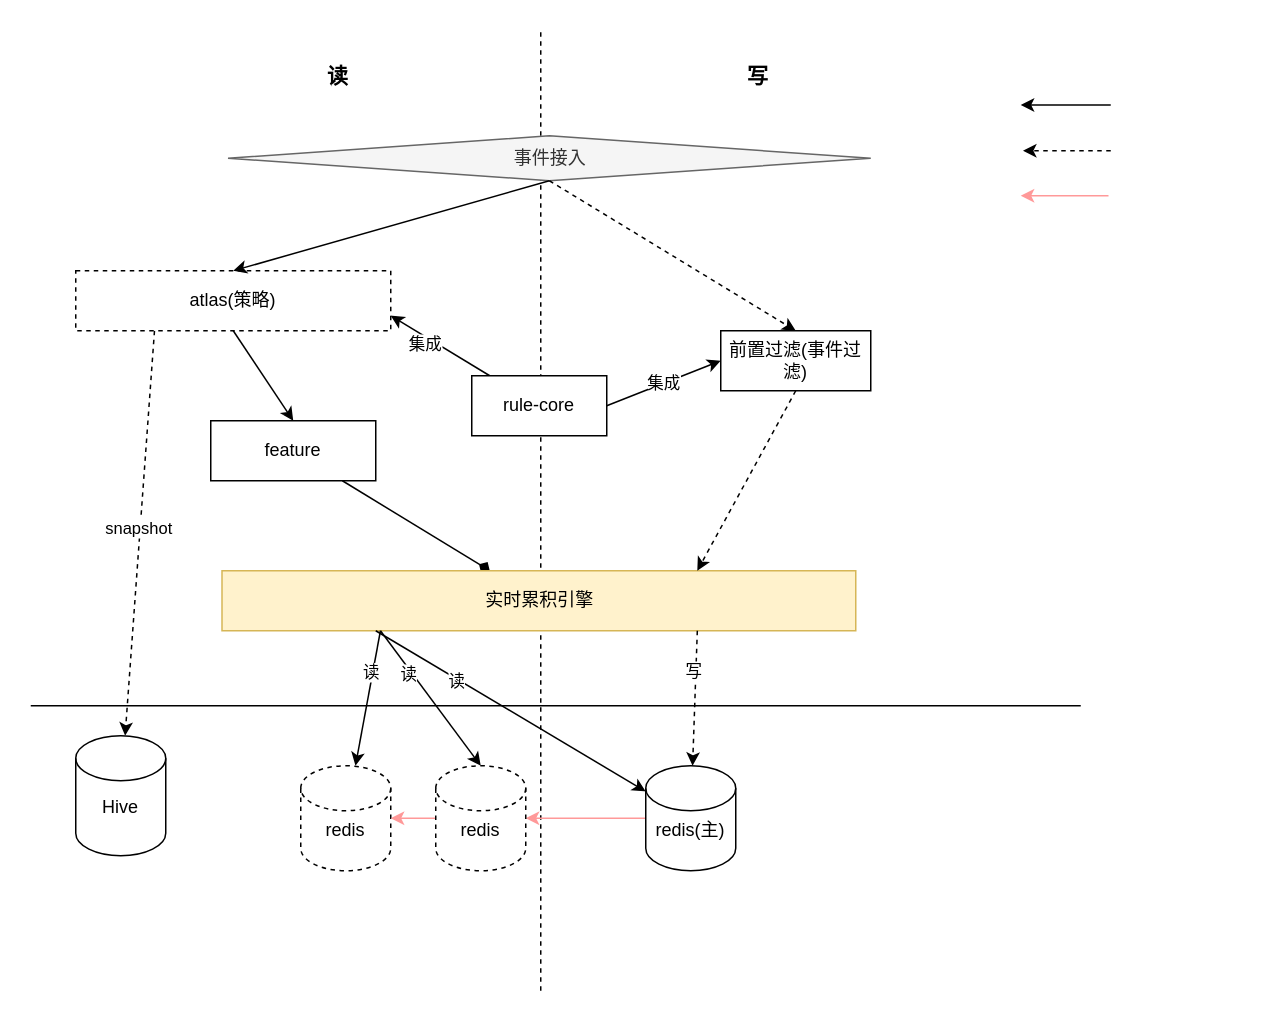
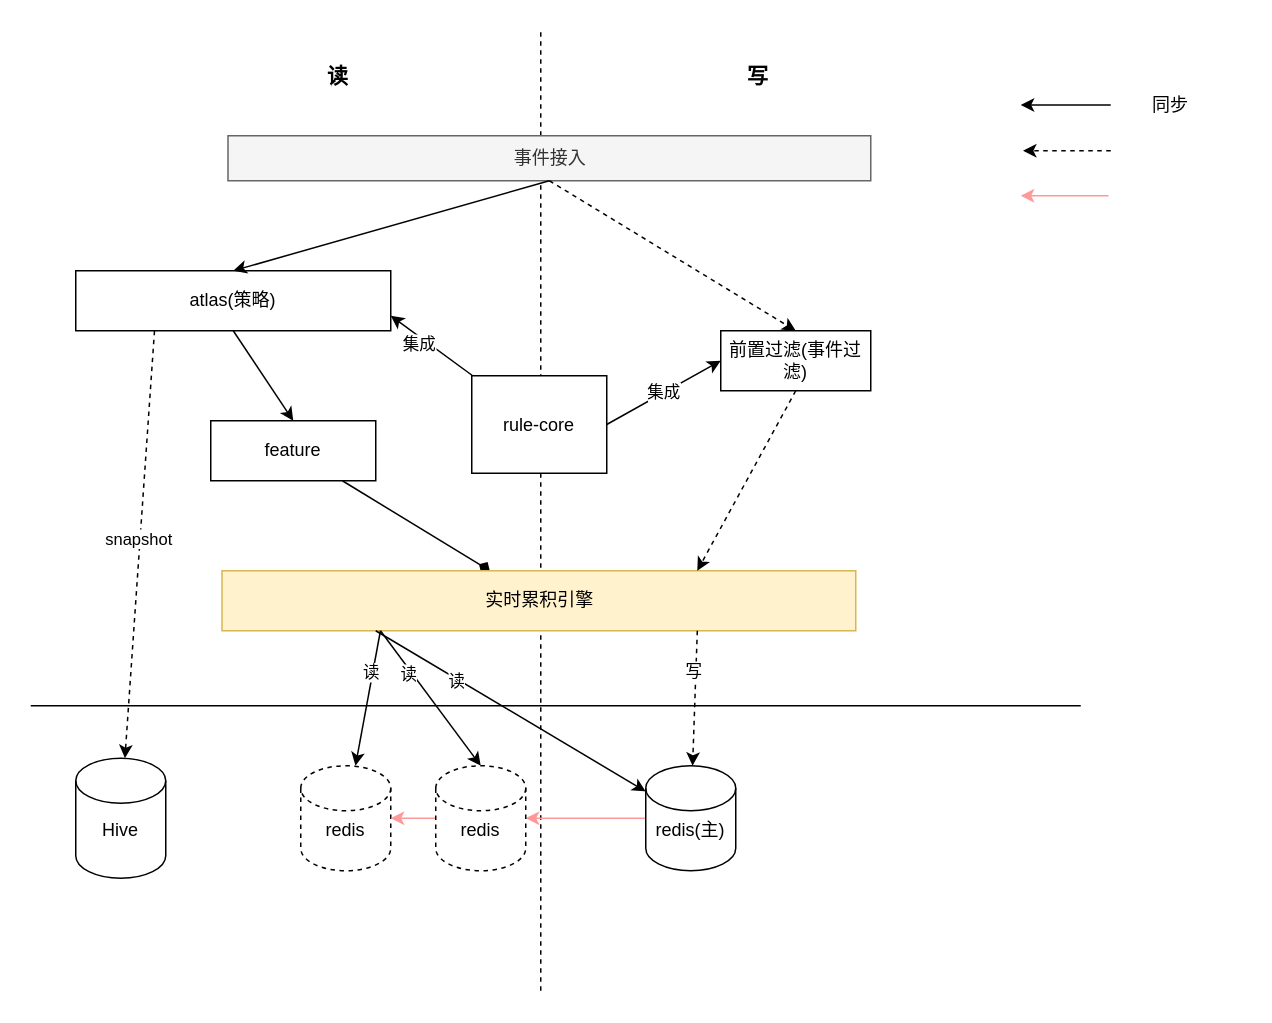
none -> (1171, 106)
(549, 158) -> (549, 158)
(233, 301) -> (233, 301)
(539, 406) -> (539, 425)
(121, 796) -> (121, 818)
